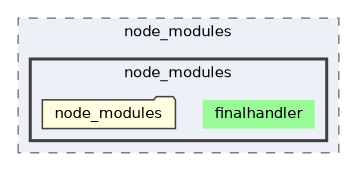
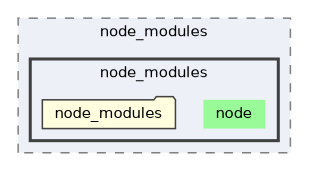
(259, 114) -> (234, 114)
